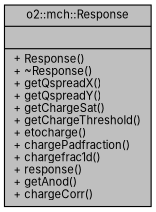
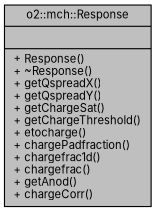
(48, 170) -> (53, 170)
